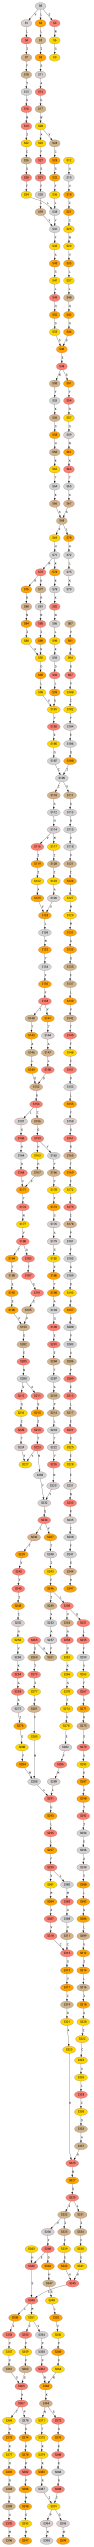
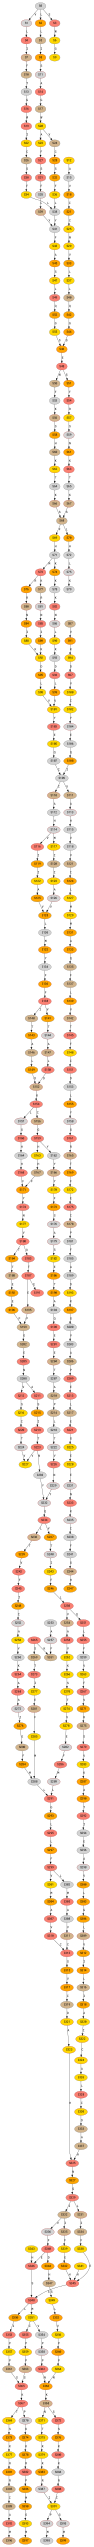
(33, 1301) -> (27, 1292)
(51, 1606) -> none
(22, 1747) -> (22, 1747)
(81, 2257) -> (89, 2267)
